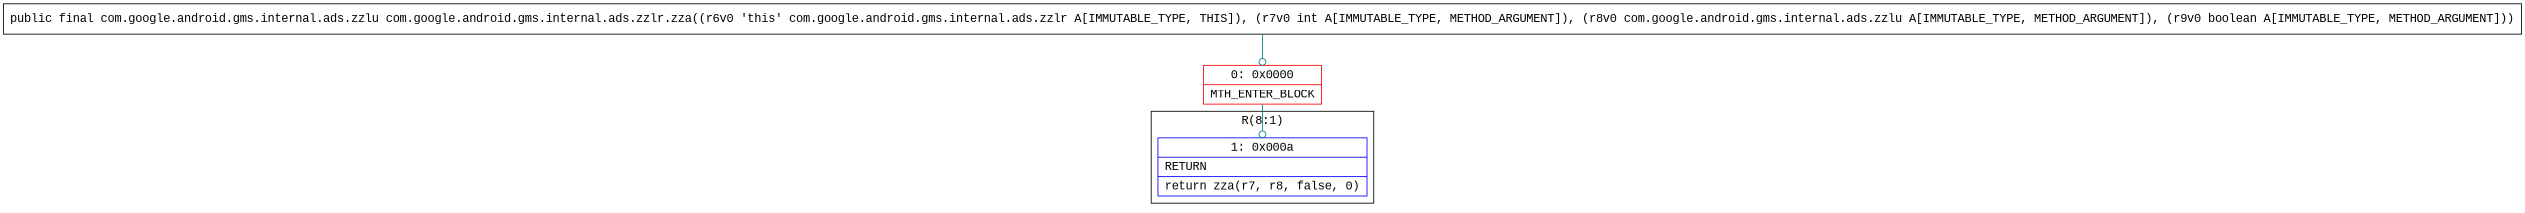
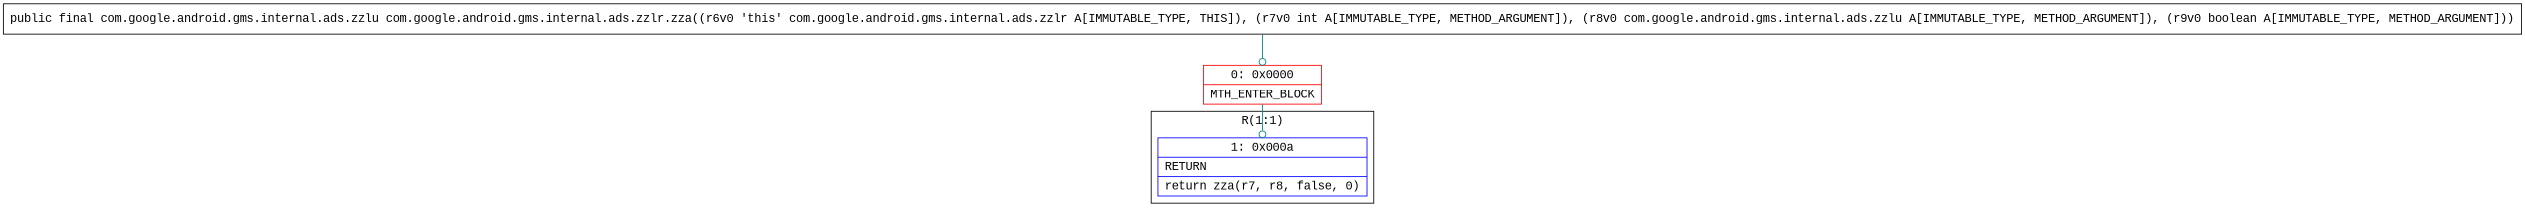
(1262, 121) -> (1262, 121)
